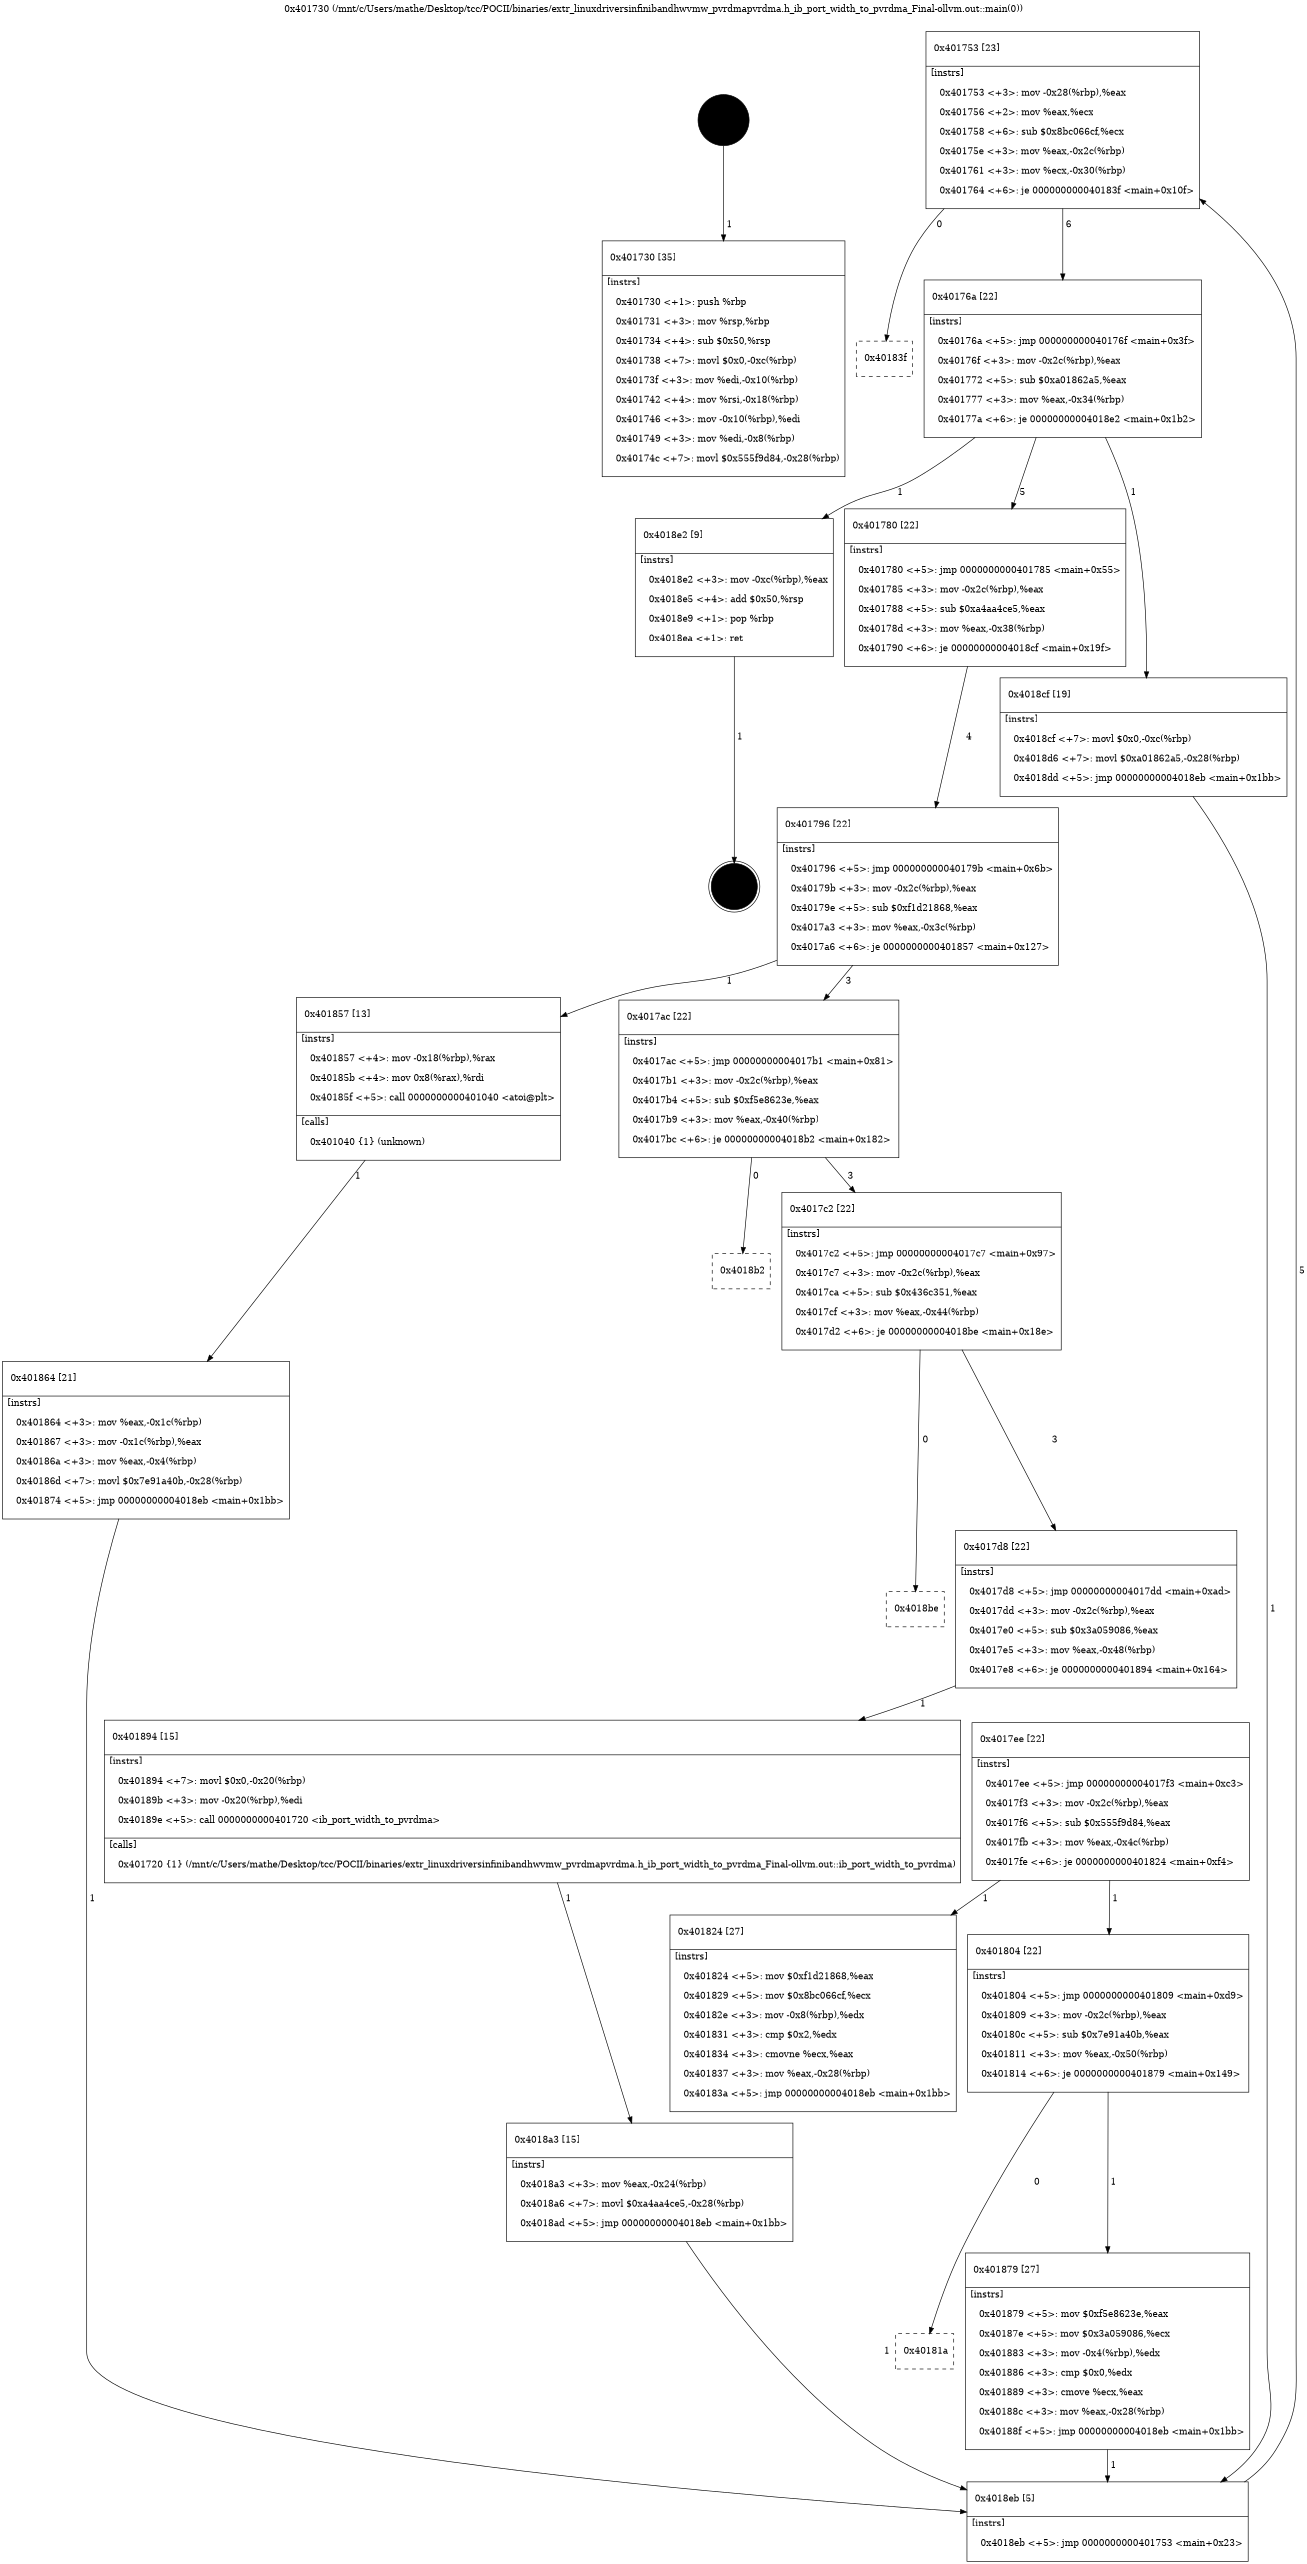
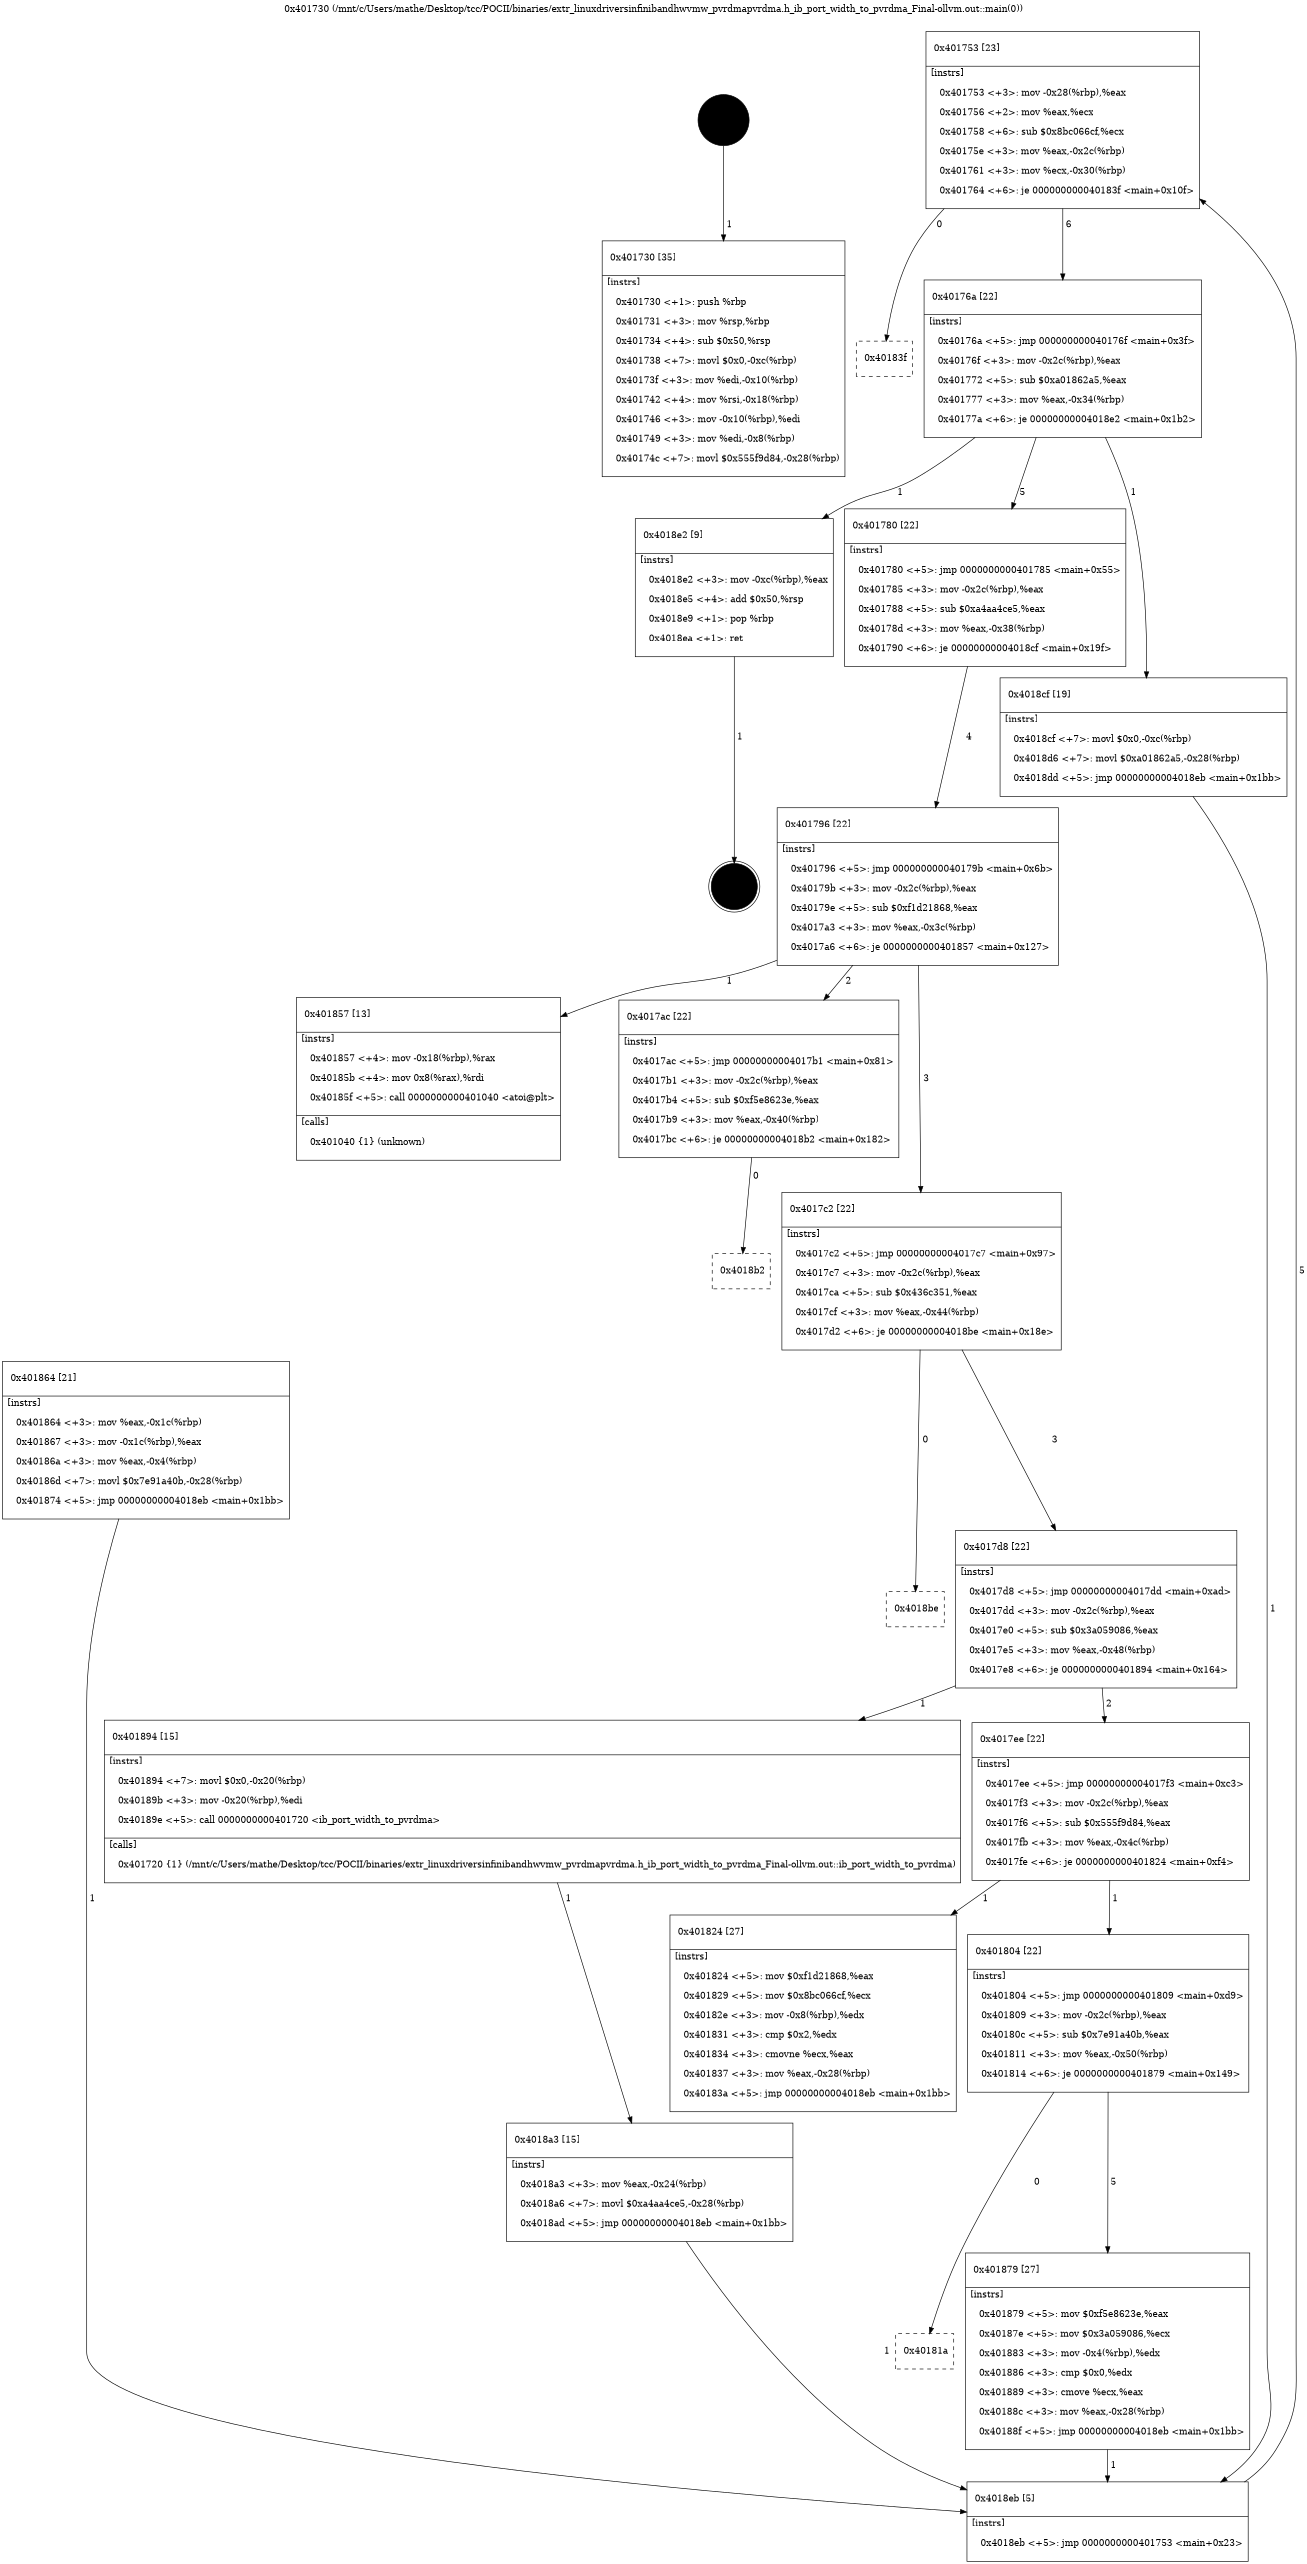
(847, 981) -> (847, 981)
(838, 1173) -> (920, 1076)
(288, 1258) -> none
none -> (1103, 1702)
(1112, 2182) -> (1112, 2182)
